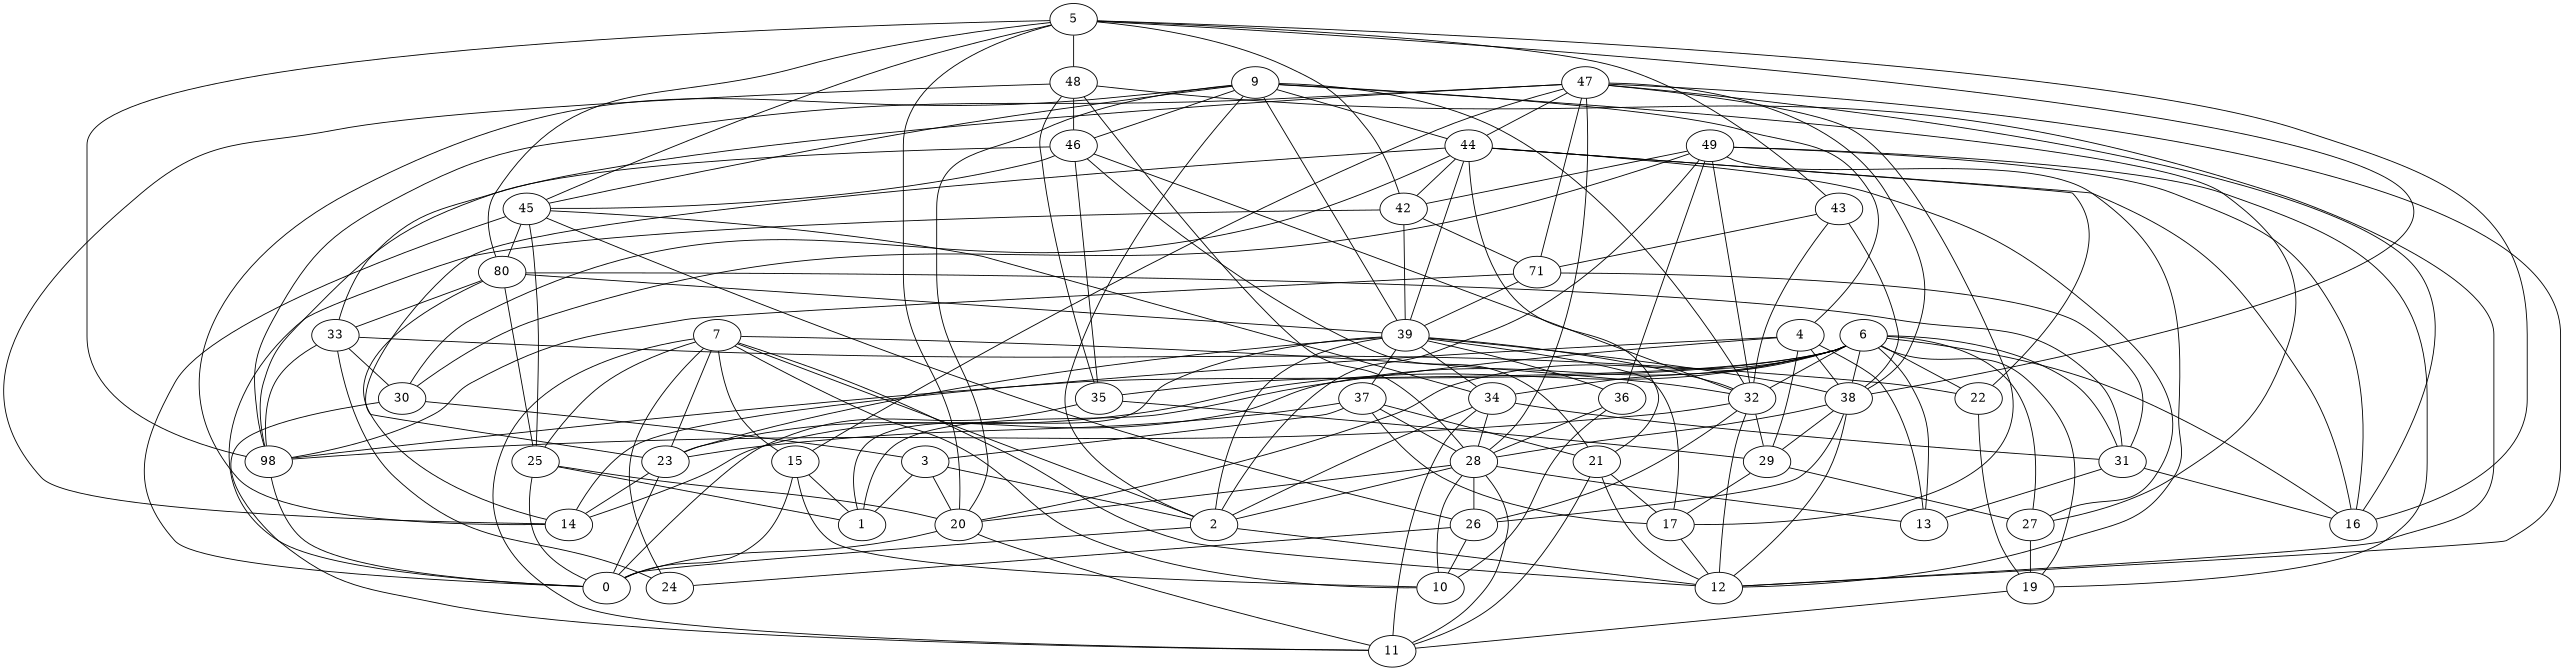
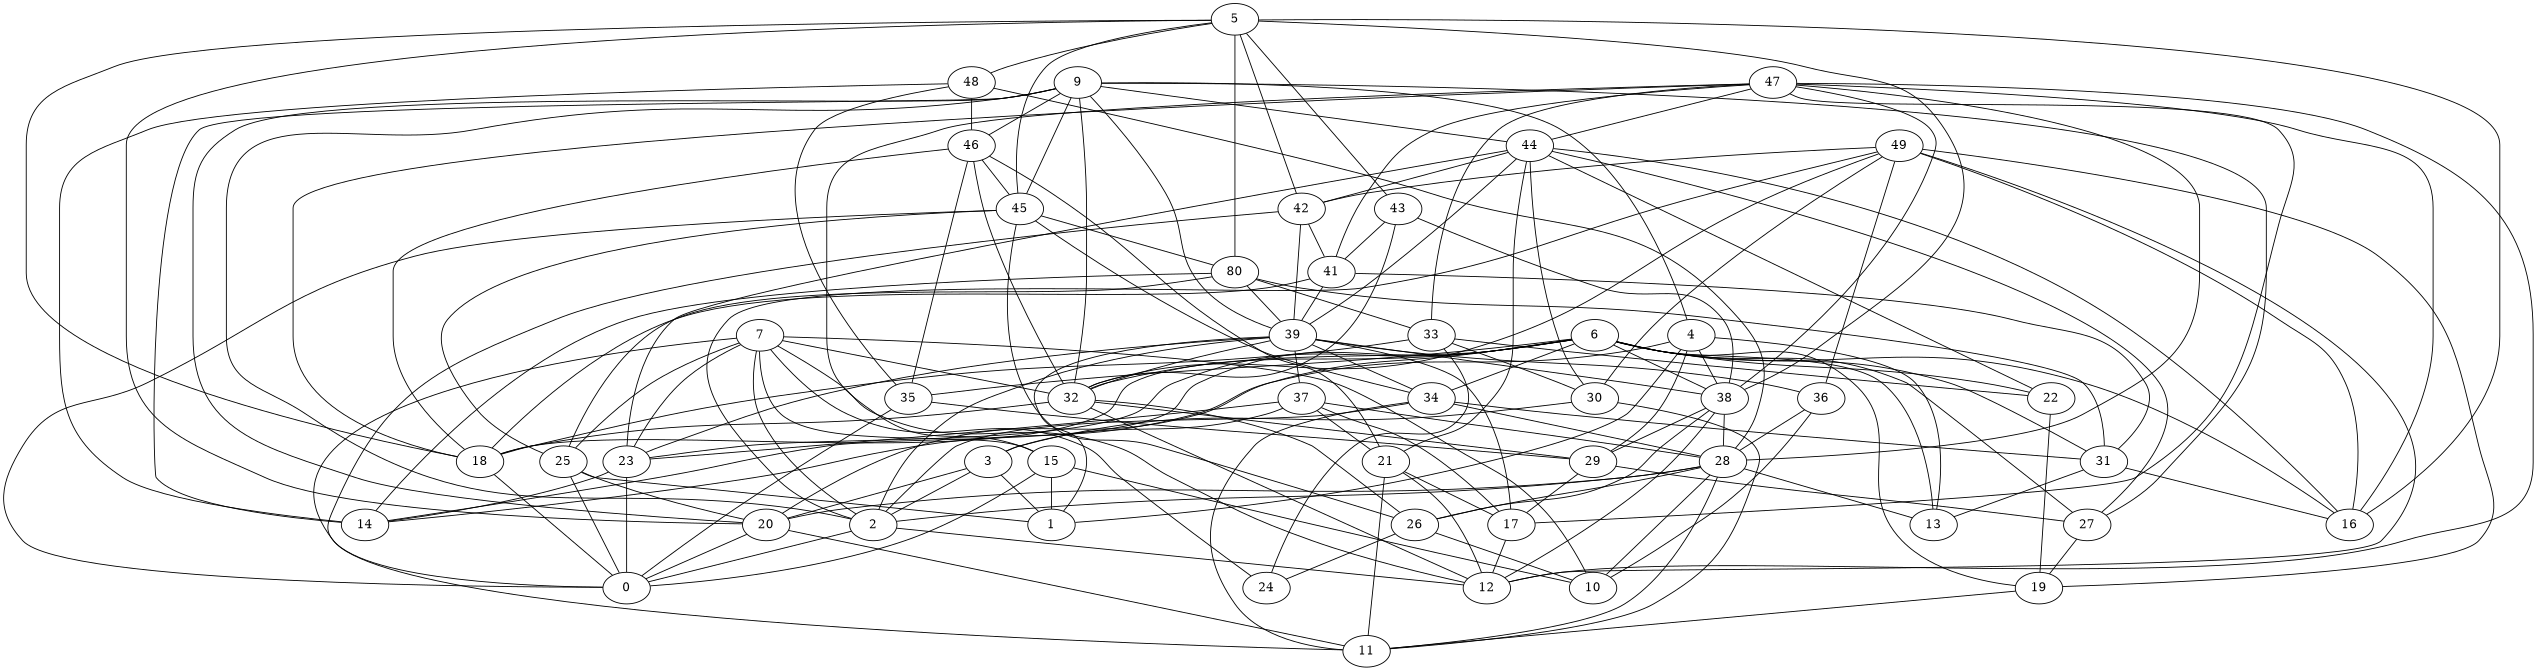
(2385, 238) -> none
(1537, 272) -> (1332, 272)
(269, 462) -> (480, 462)
